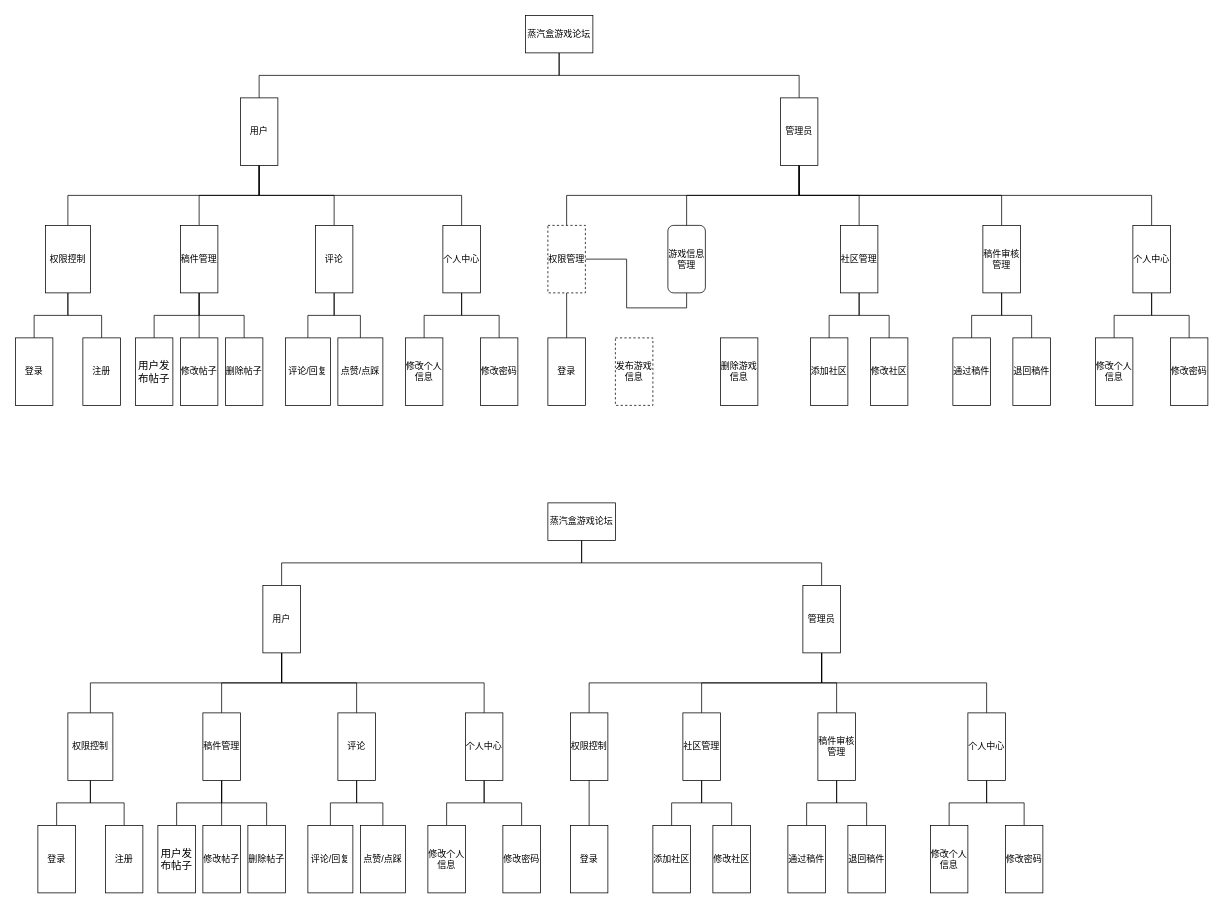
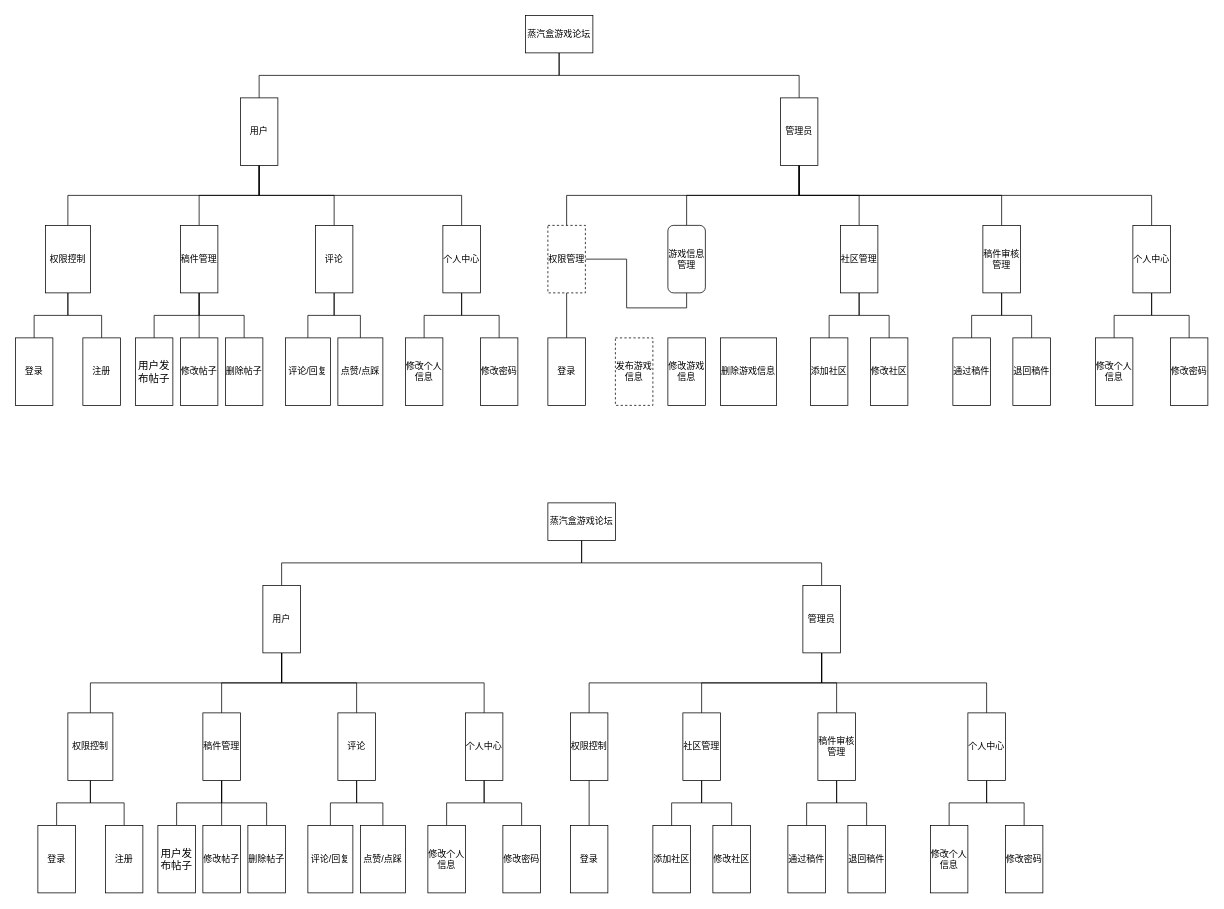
none -> (687, 372)
(739, 372) -> (749, 372)
